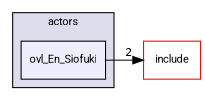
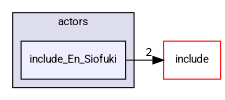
(63, 60) -> (73, 60)
